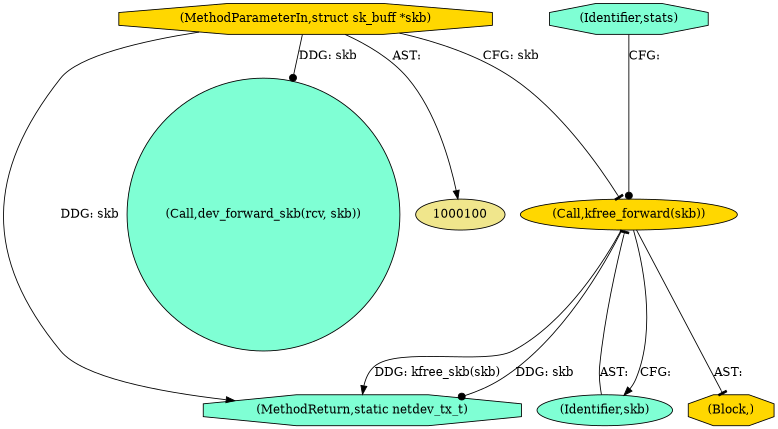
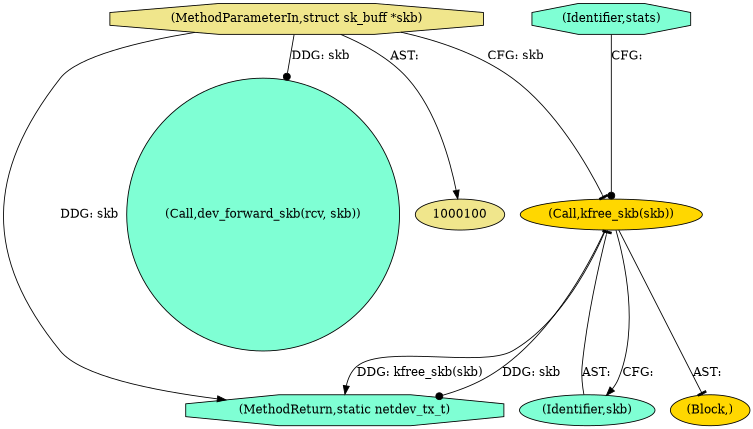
(306, 19) -> (297, 19)
(629, 215) -> (611, 215)
(731, 410) -> (710, 410)
